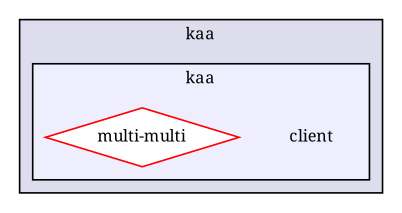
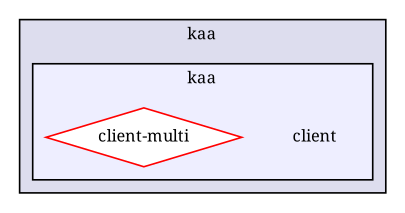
(142, 137) -> (144, 137)
